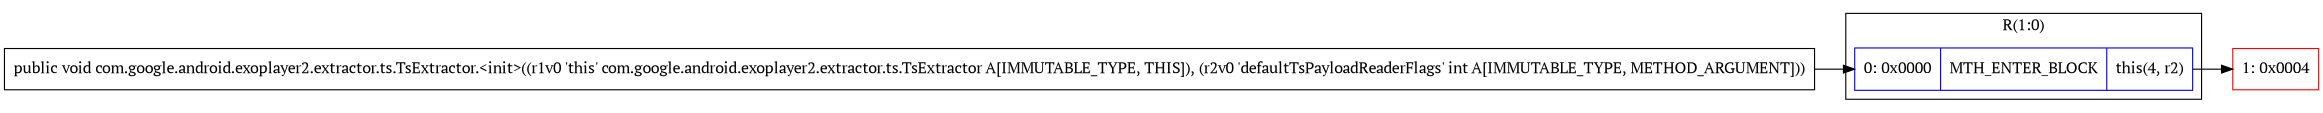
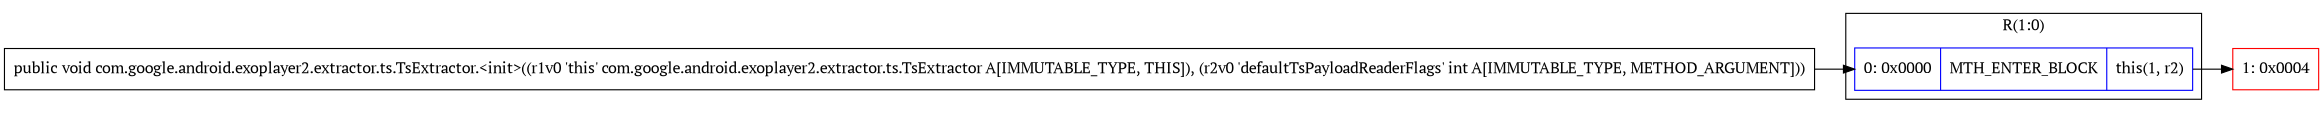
(2150, 69) -> (2150, 69)
